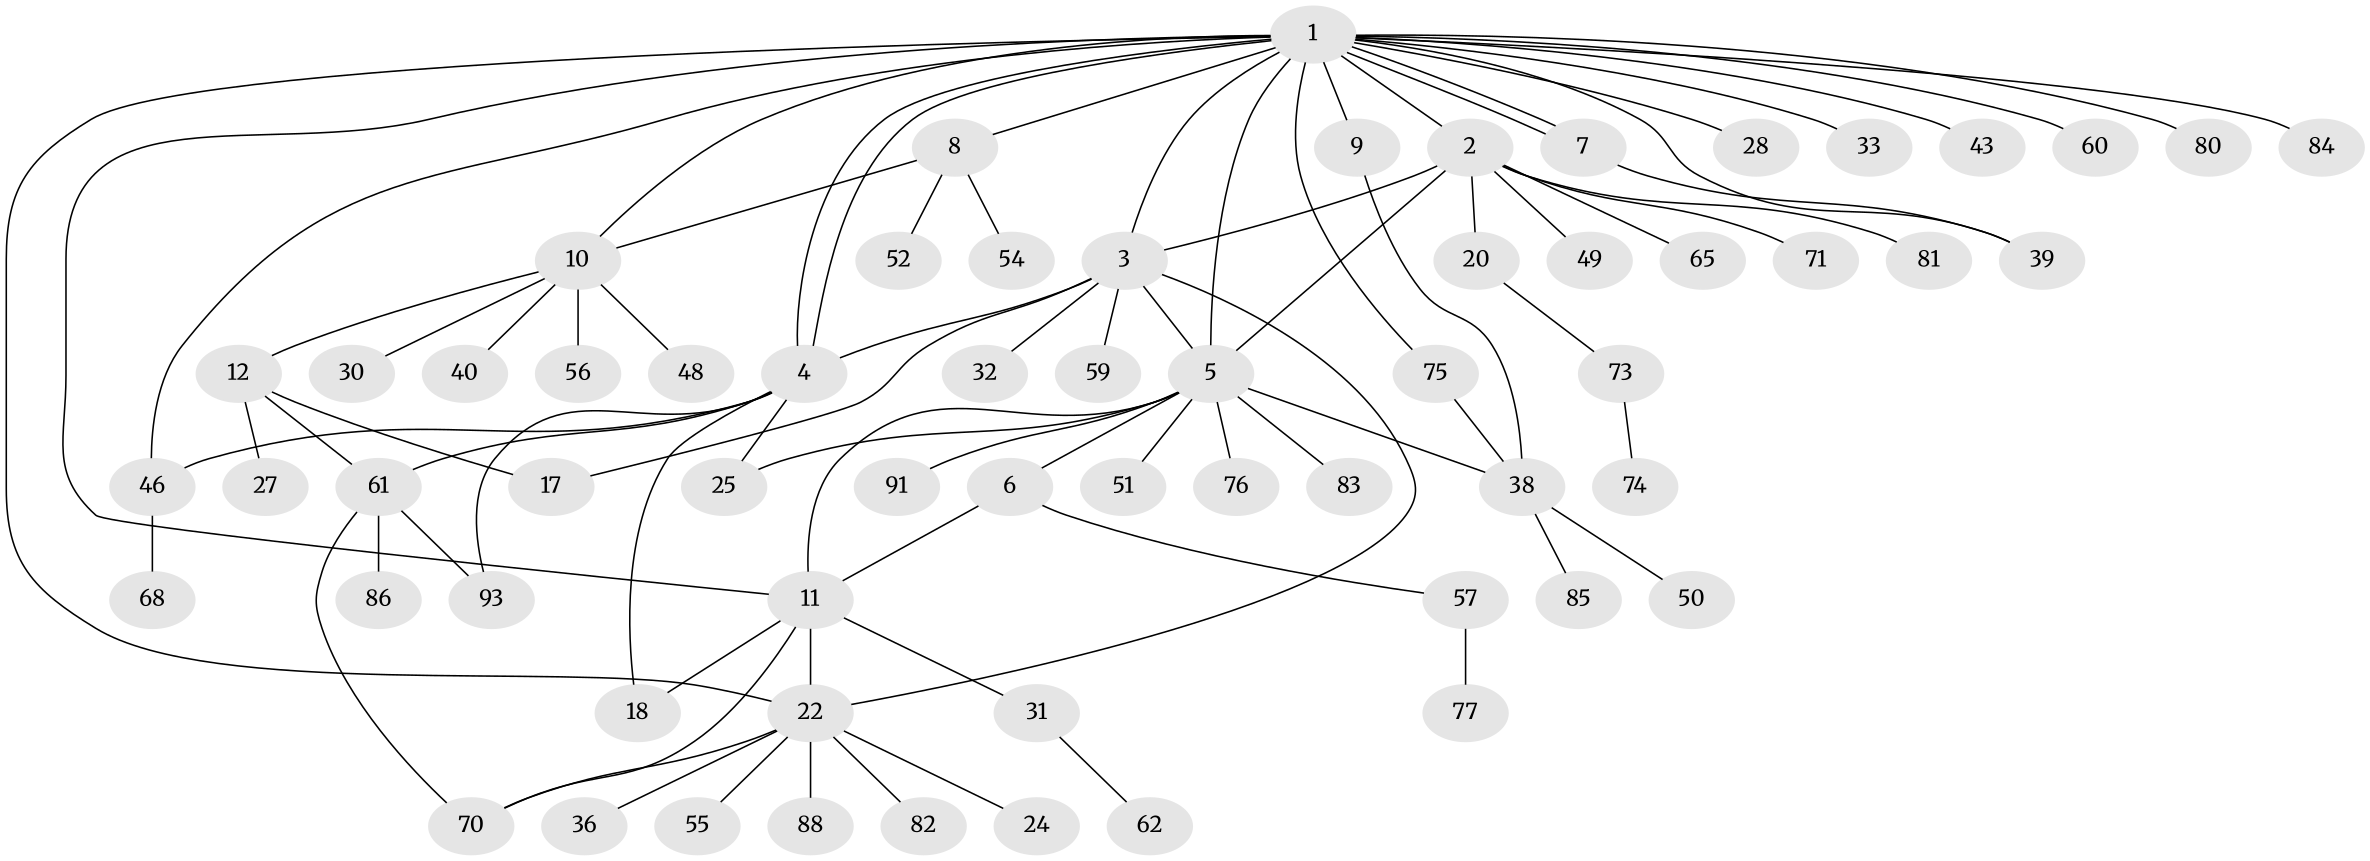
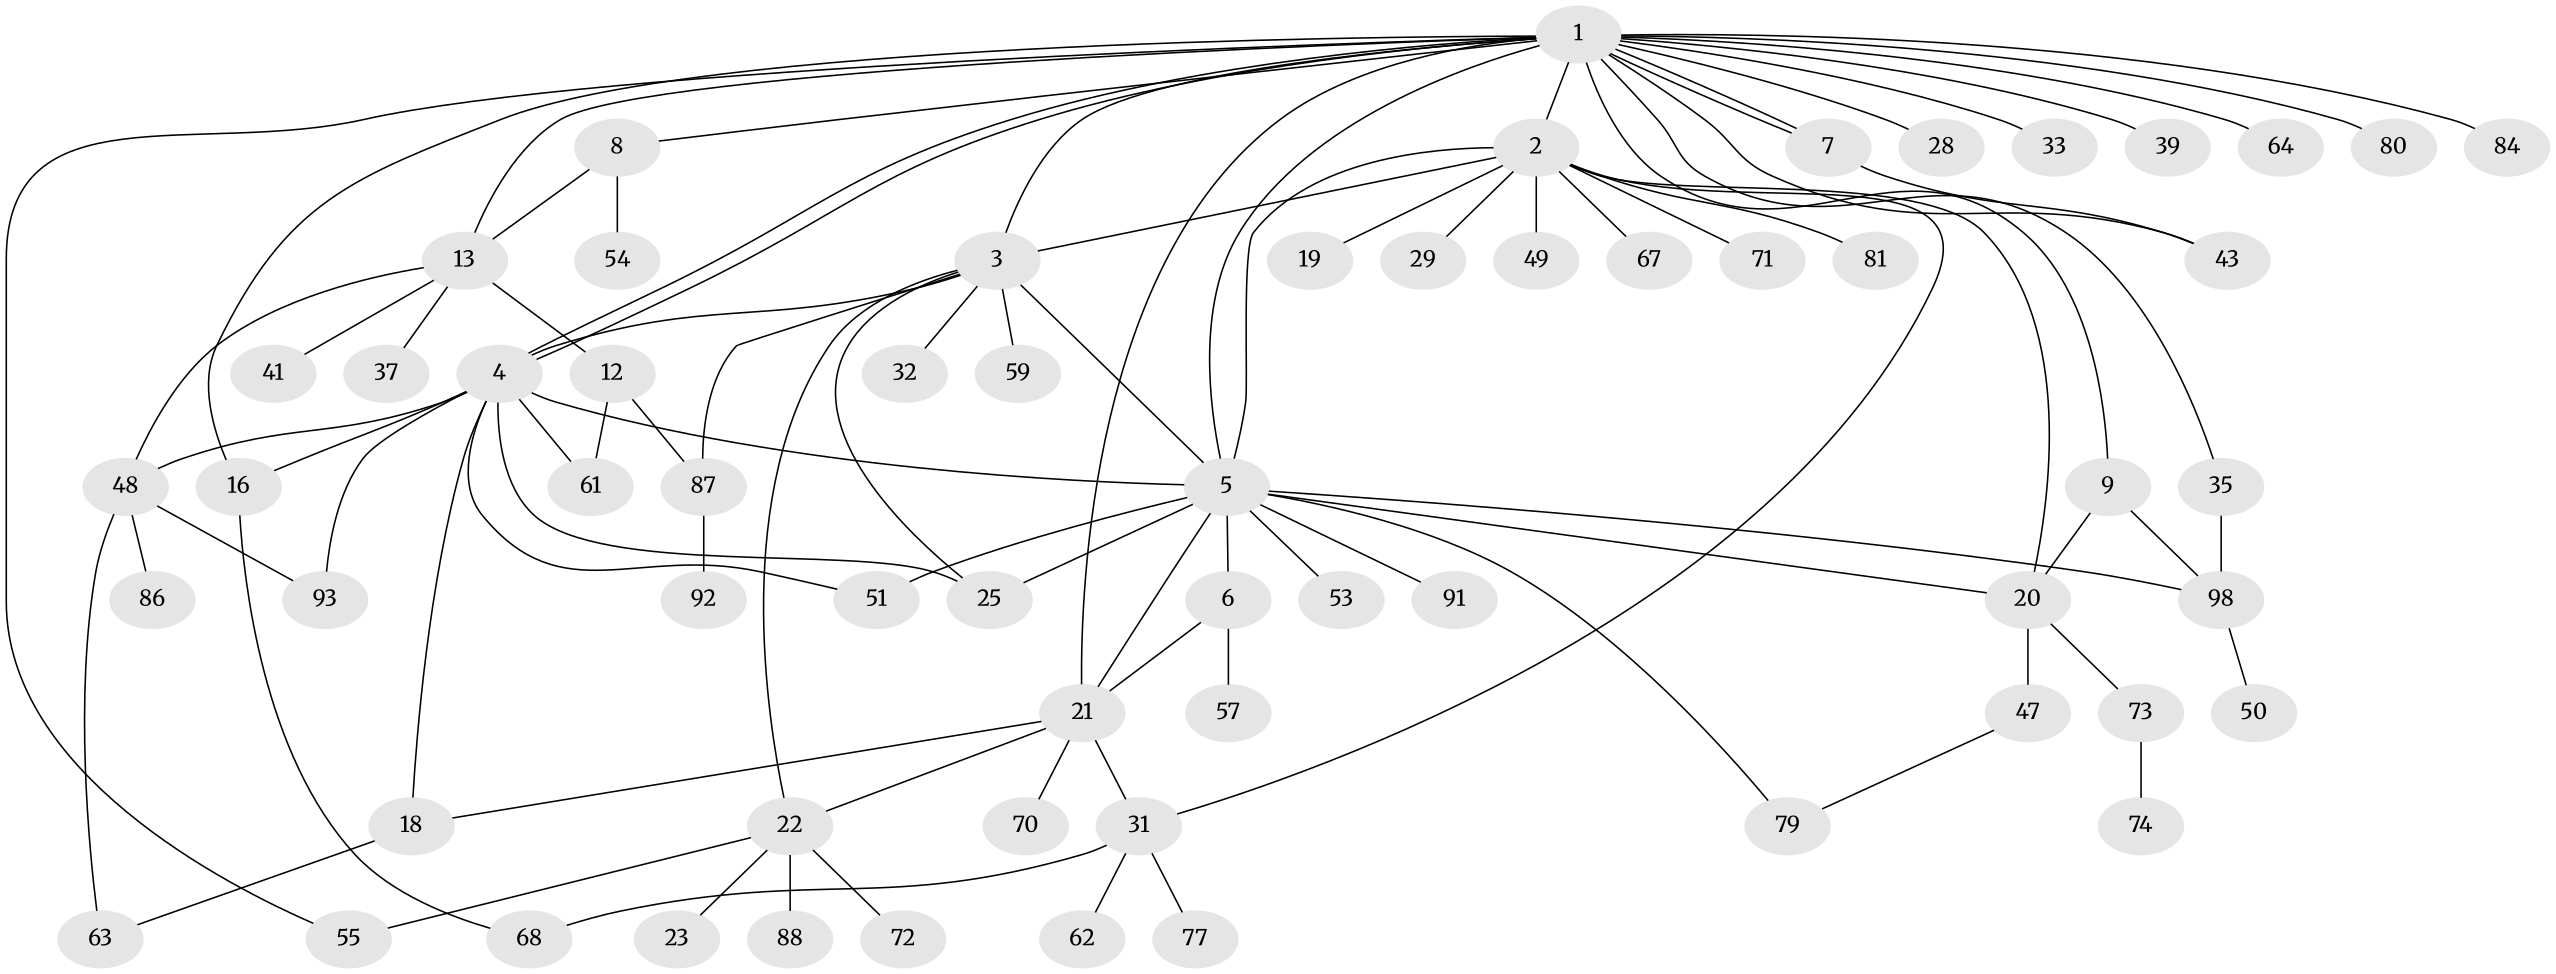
(59, 142) -> (332, 124)
(2095, 148) -> (2281, 148)
(1814, 203) -> (2027, 206)
(578, 261) -> (465, 261)
(899, 261) -> none
none -> (1310, 261)
none -> (1423, 261)
(1703, 261) -> (1649, 261)
(352, 374) -> (386, 374)
(465, 374) -> (273, 374)
(578, 374) -> none
(1436, 374) -> (2221, 487)
none -> (839, 416)
none -> (313, 430)
none -> (838, 458)
(152, 487) -> (239, 487)
(265, 487) -> none
(551, 487) -> (704, 487)
(1236, 487) -> (1788, 826)
(1349, 487) -> (1341, 600)
(1522, 487) -> (2221, 600)
none -> (1781, 488)
(379, 542) -> (139, 543)
(435, 543) -> (225, 543)
none -> (1628, 544)
none -> (2068, 544)
none -> (592, 570)
none -> (704, 600)
(811, 600) -> (1082, 713)
(1579, 600) -> none
(1466, 657) -> (1167, 883)
(336, 661) -> none
none -> (2028, 713)
(688, 758) -> none
(584, 826) -> none
(924, 826) -> (903, 939)
(1037, 826) -> (677, 939)
none -> (838, 889)
none -> (101, 939)
